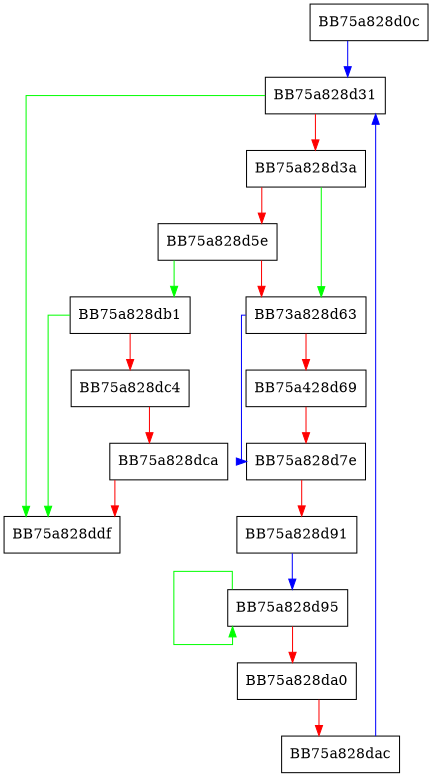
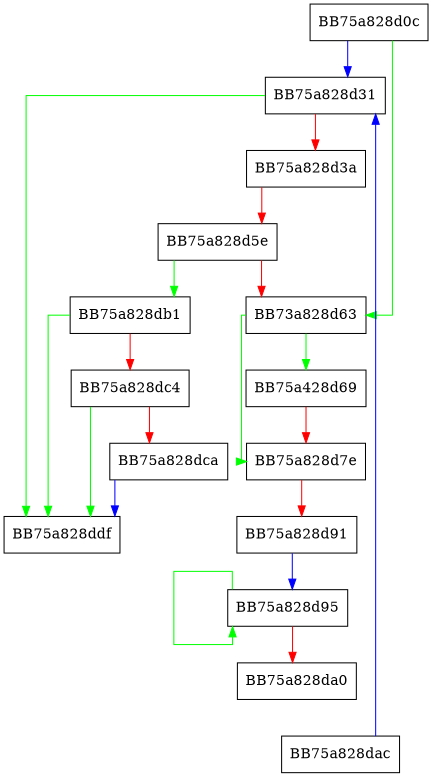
(321, 237) -> (392, 186)
(306, 347) -> (306, 347)
(241, 387) -> (241, 387)
none -> (90, 457)
(115, 493) -> (115, 493)
(319, 713) -> none
